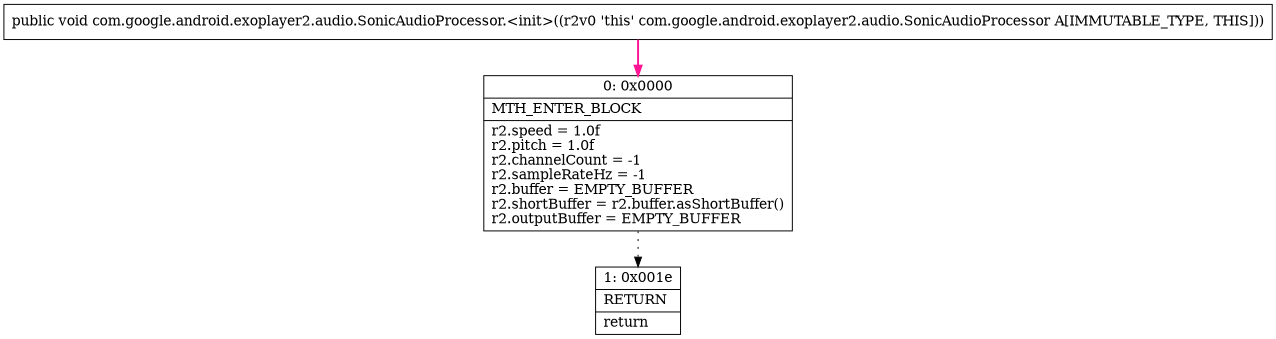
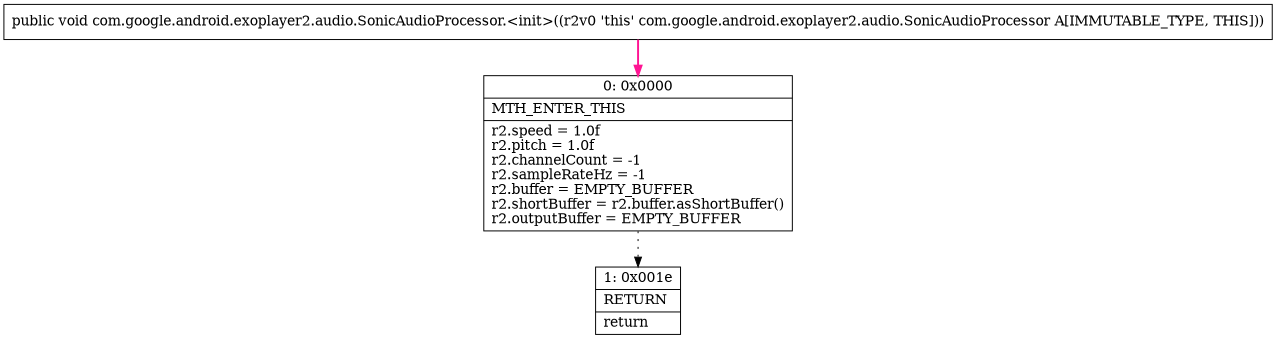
(567, 109) -> (559, 109)
